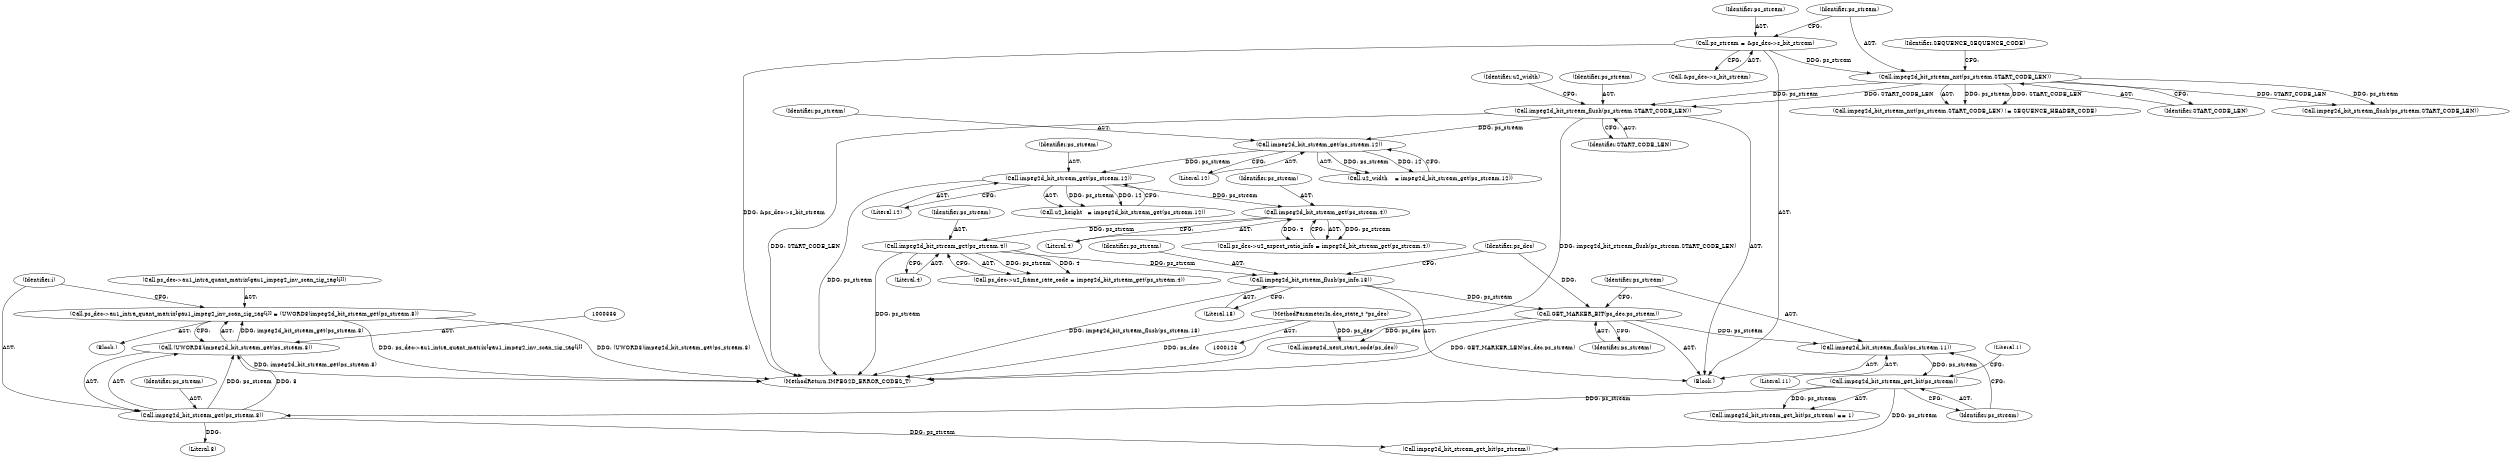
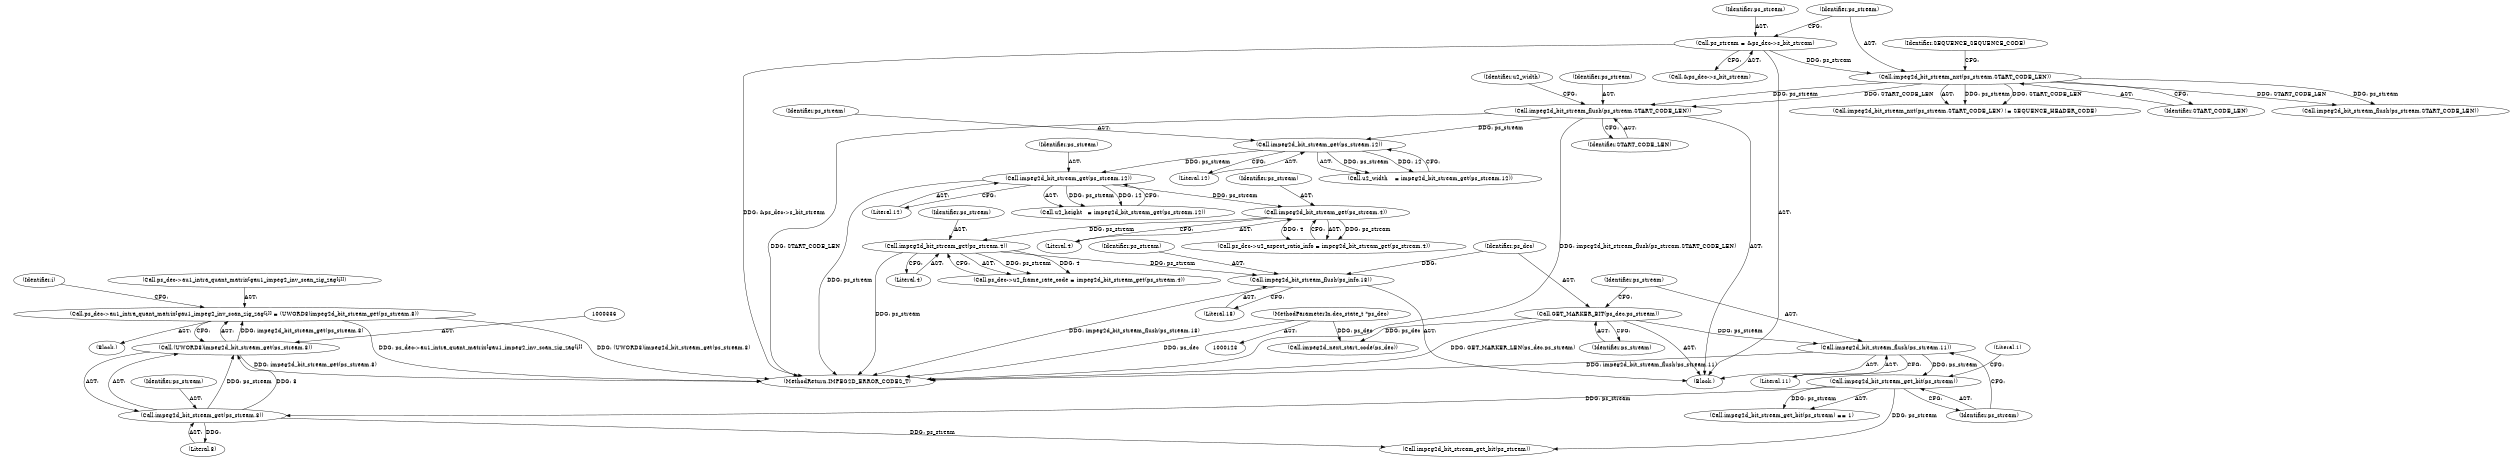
(1430, 263) -> (1430, 263)
(1570, 280) -> (1570, 280)
(1451, 297) -> none
none -> (1374, 370)
none -> (1879, 373)
(16, 392) -> (189, 435)
